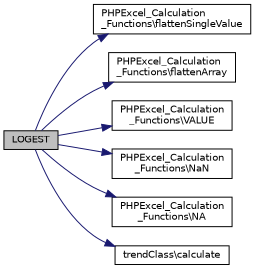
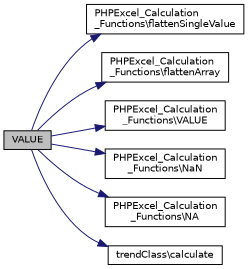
(31, 140) -> (28, 140)
